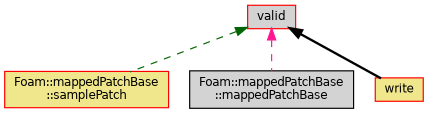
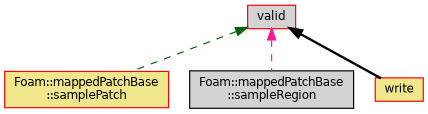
(272, 90) -> (272, 90)
